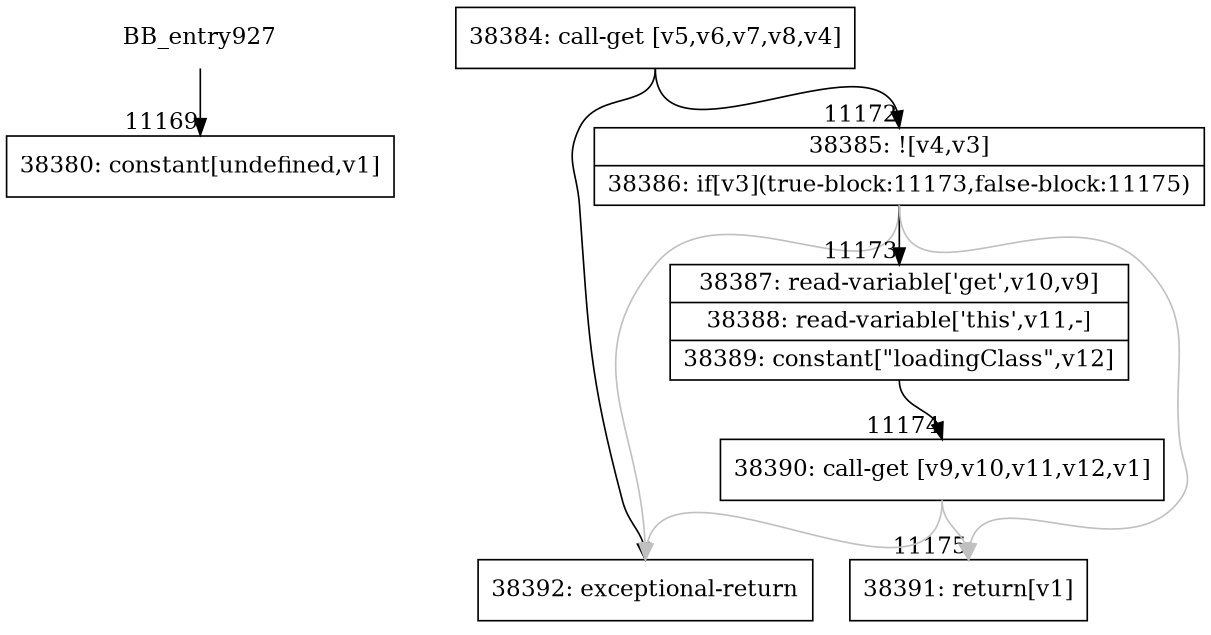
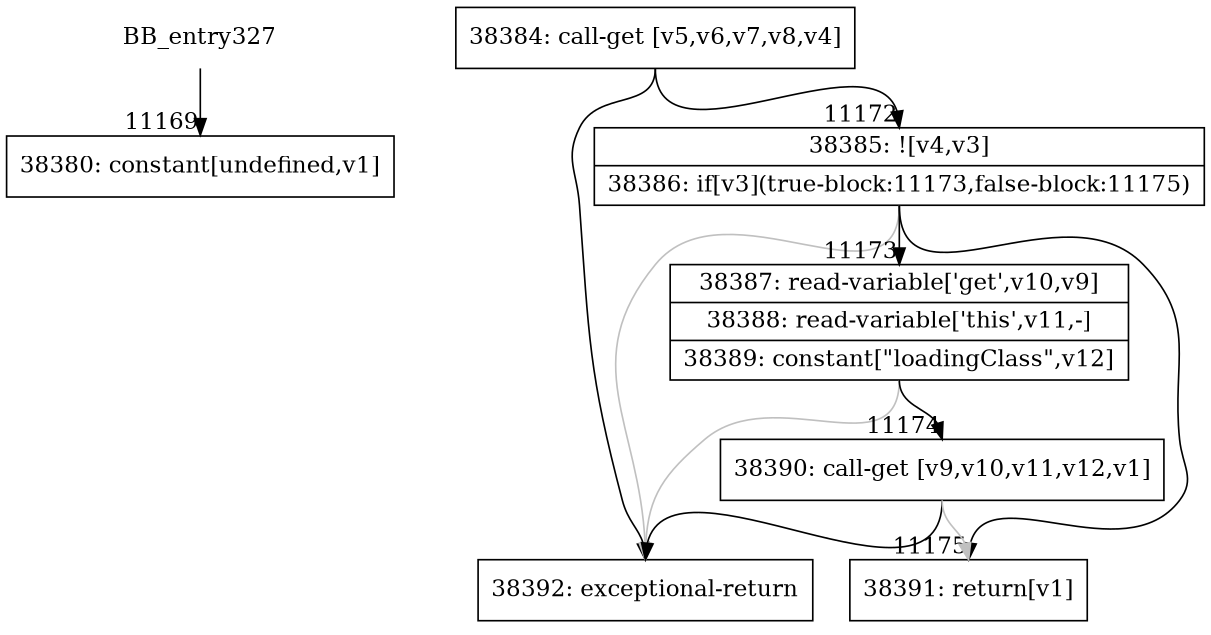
(200, 38) -> (200, 38)
(1179, 353) -> (1179, 353)
none -> (752, 420)
(802, 532) -> (802, 532)
